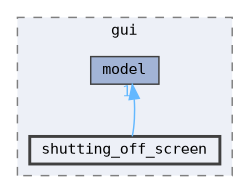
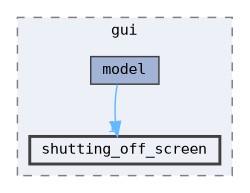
(134, 118) -> (115, 103)
